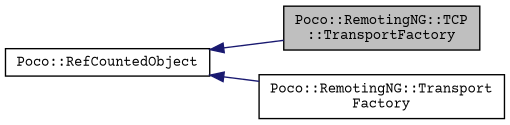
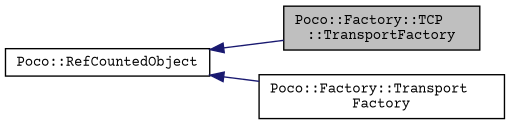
(382, 28) -> (382, 28)
(382, 97) -> (382, 97)
